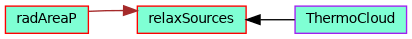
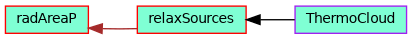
(106, 11) -> (120, 29)
